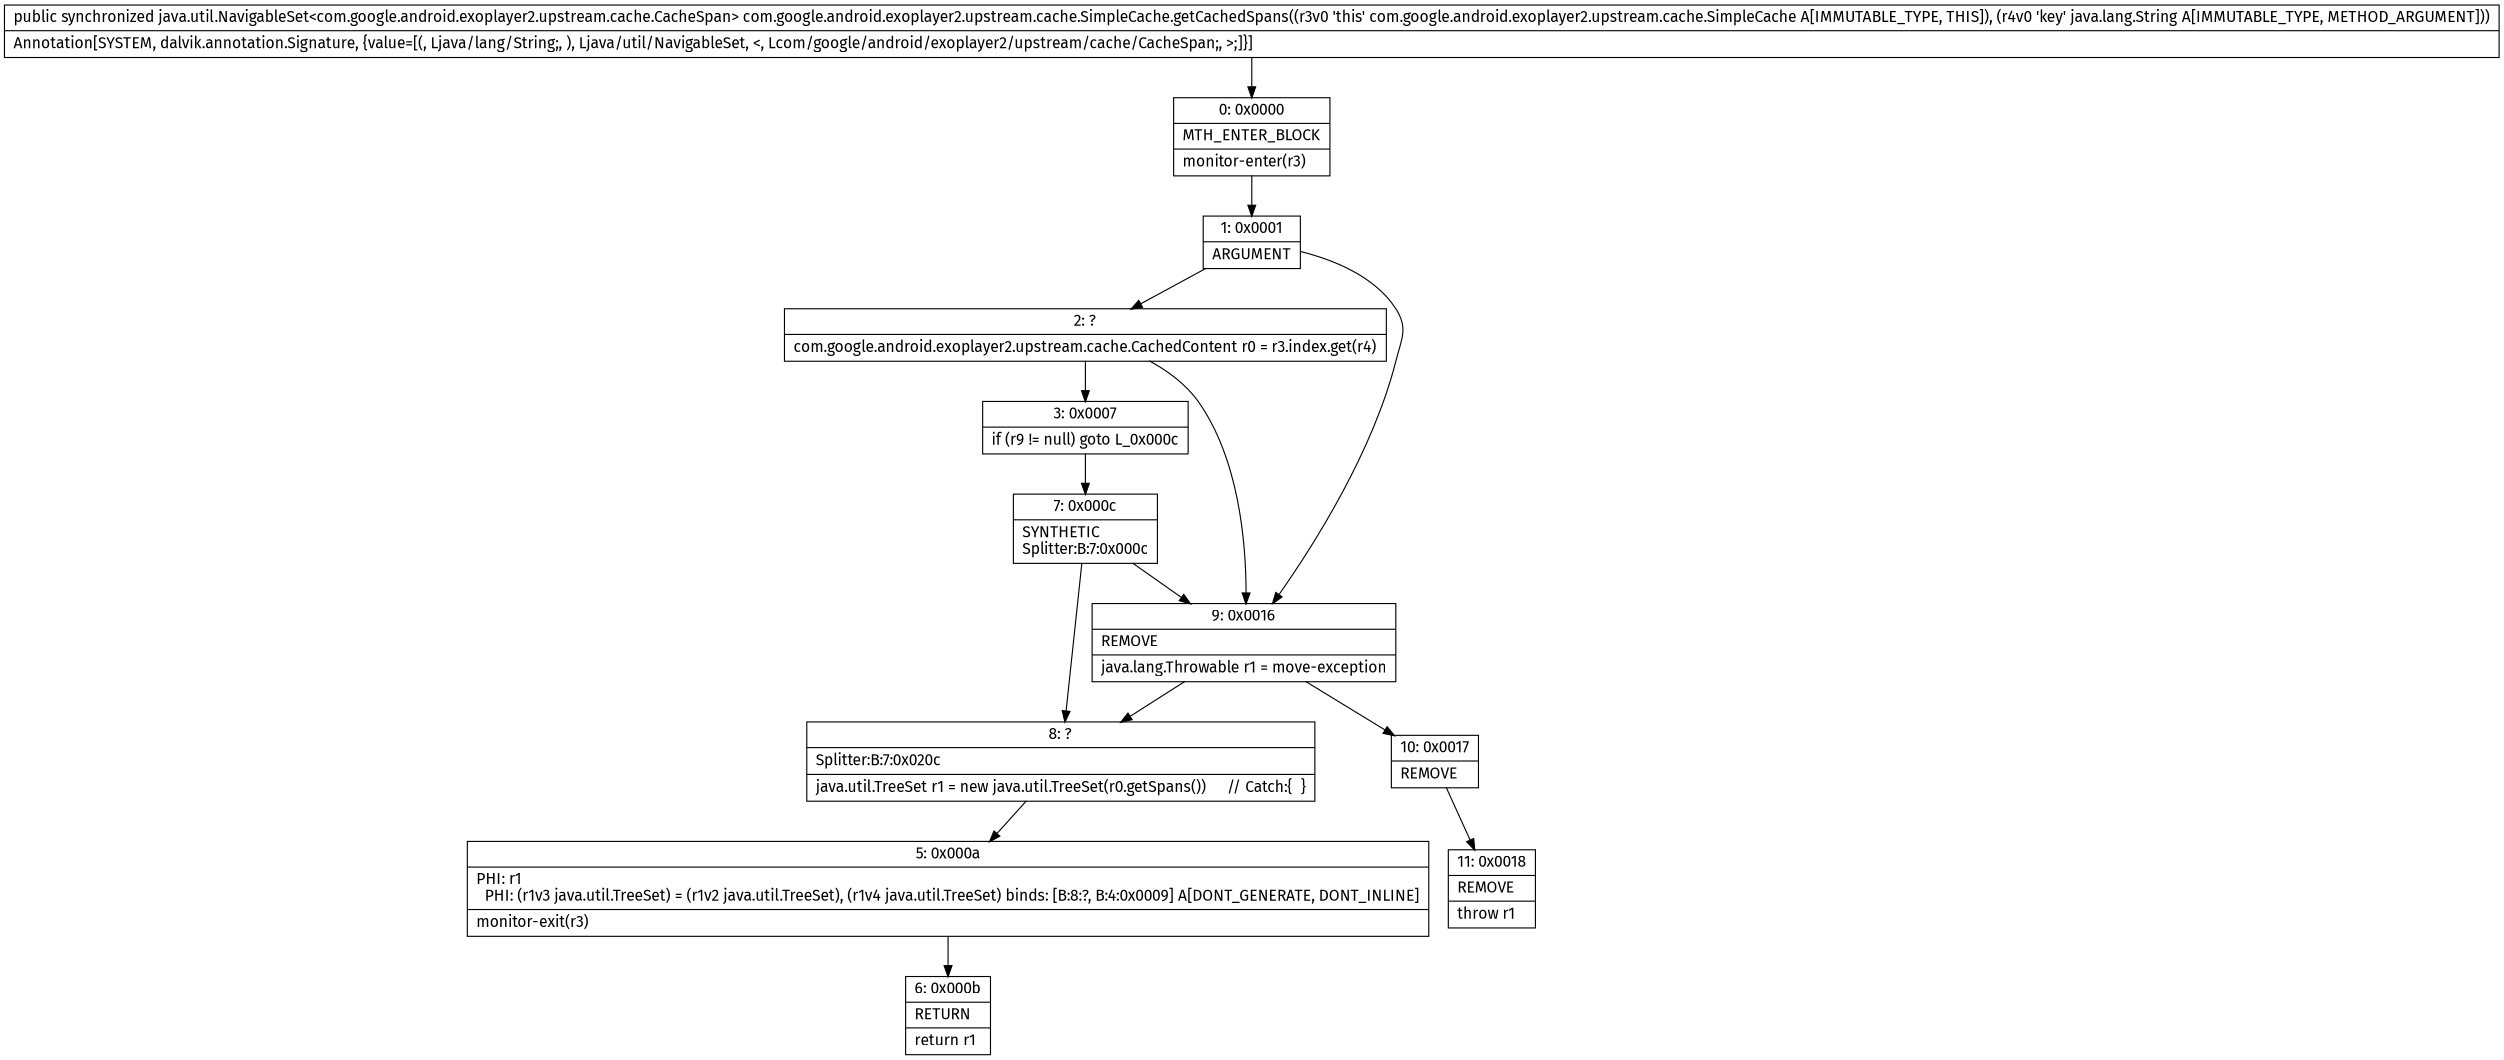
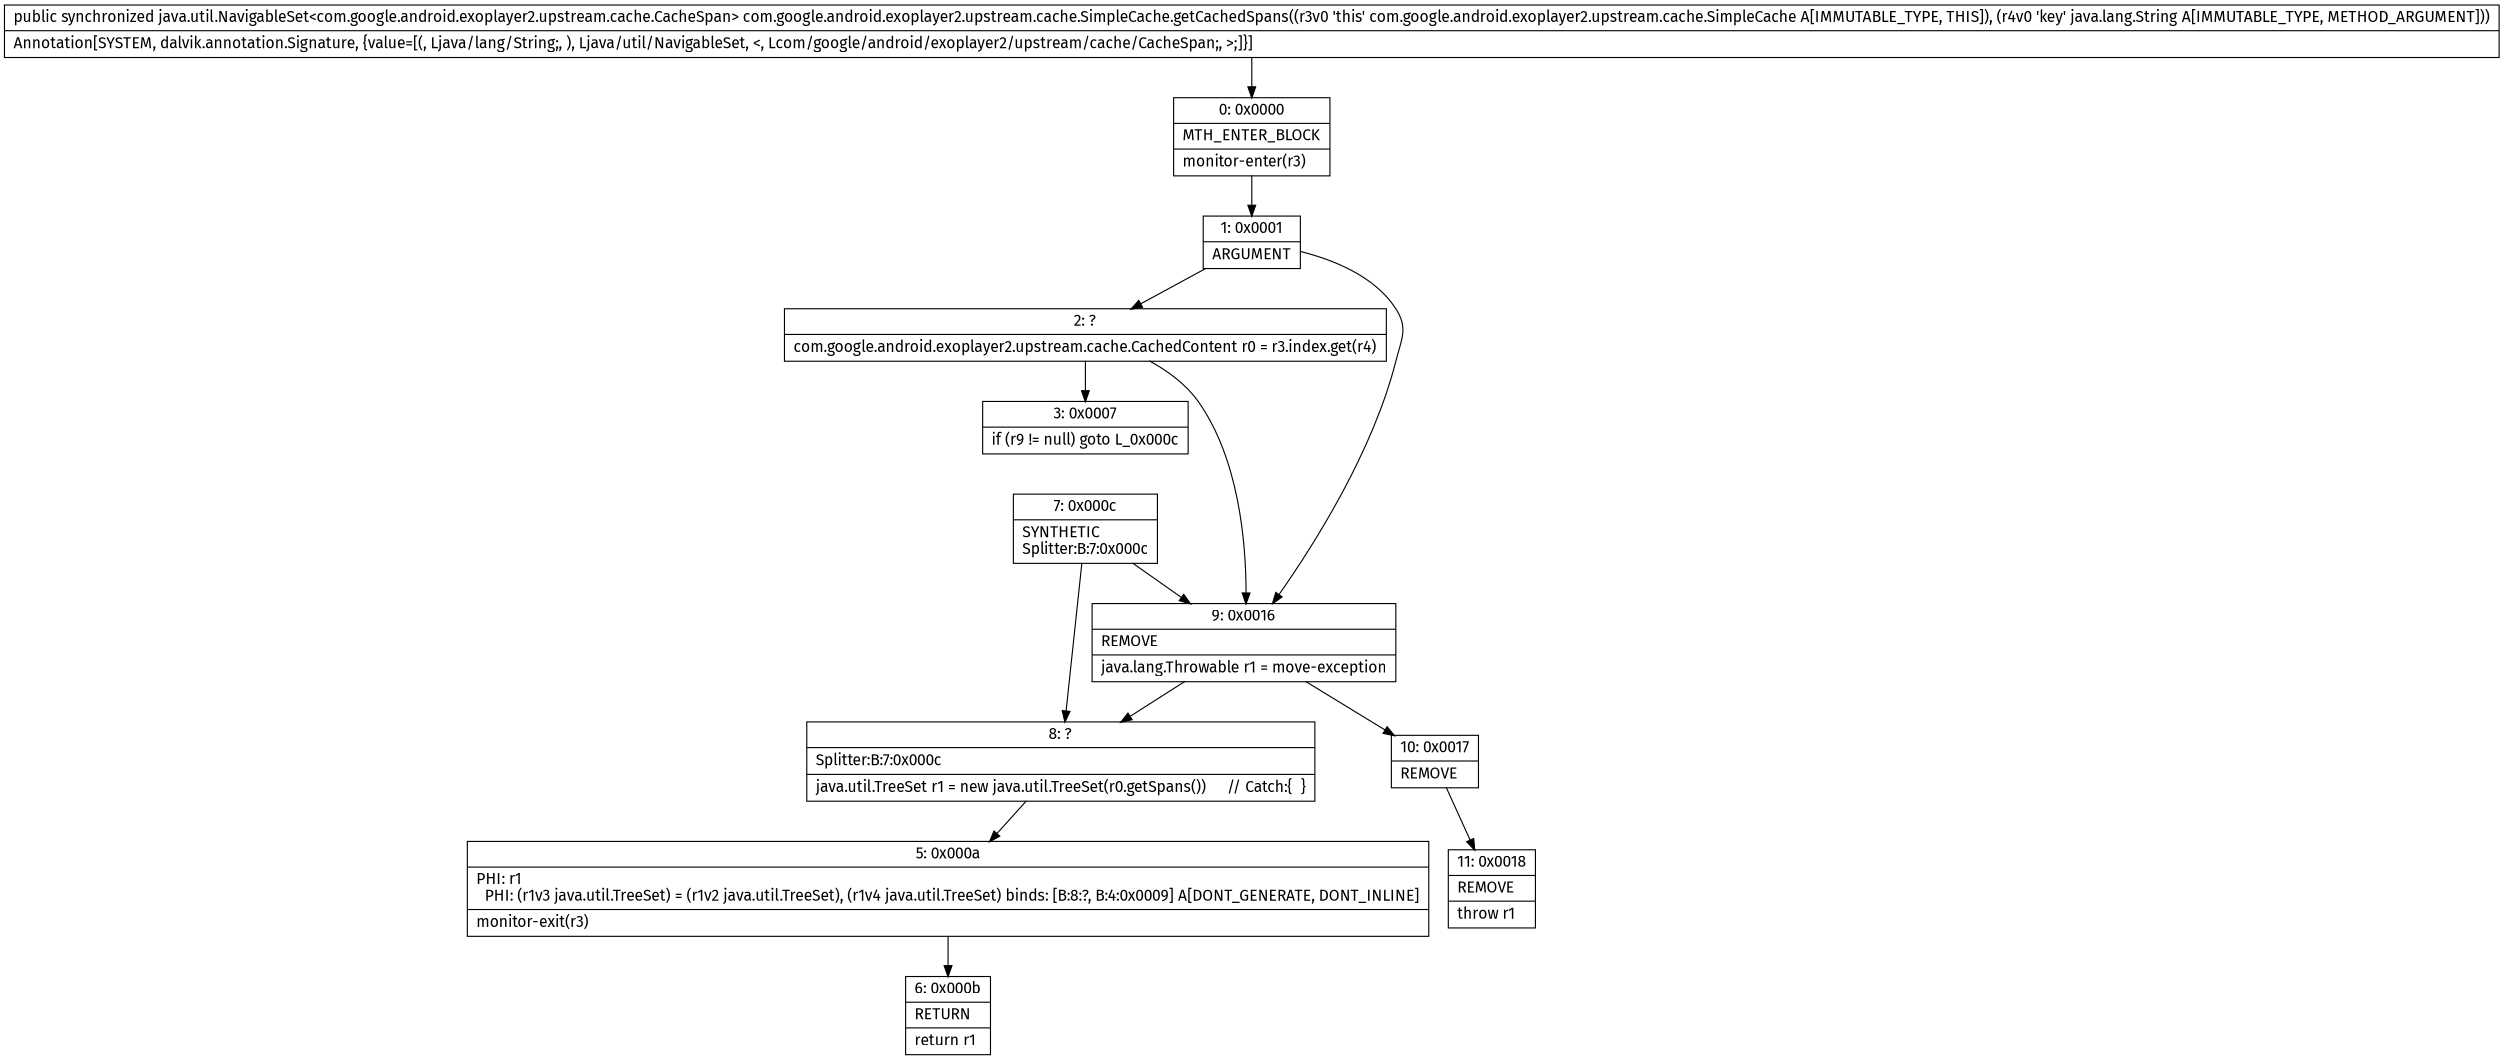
(1085, 468) -> none
(878, 760) -> (879, 760)
